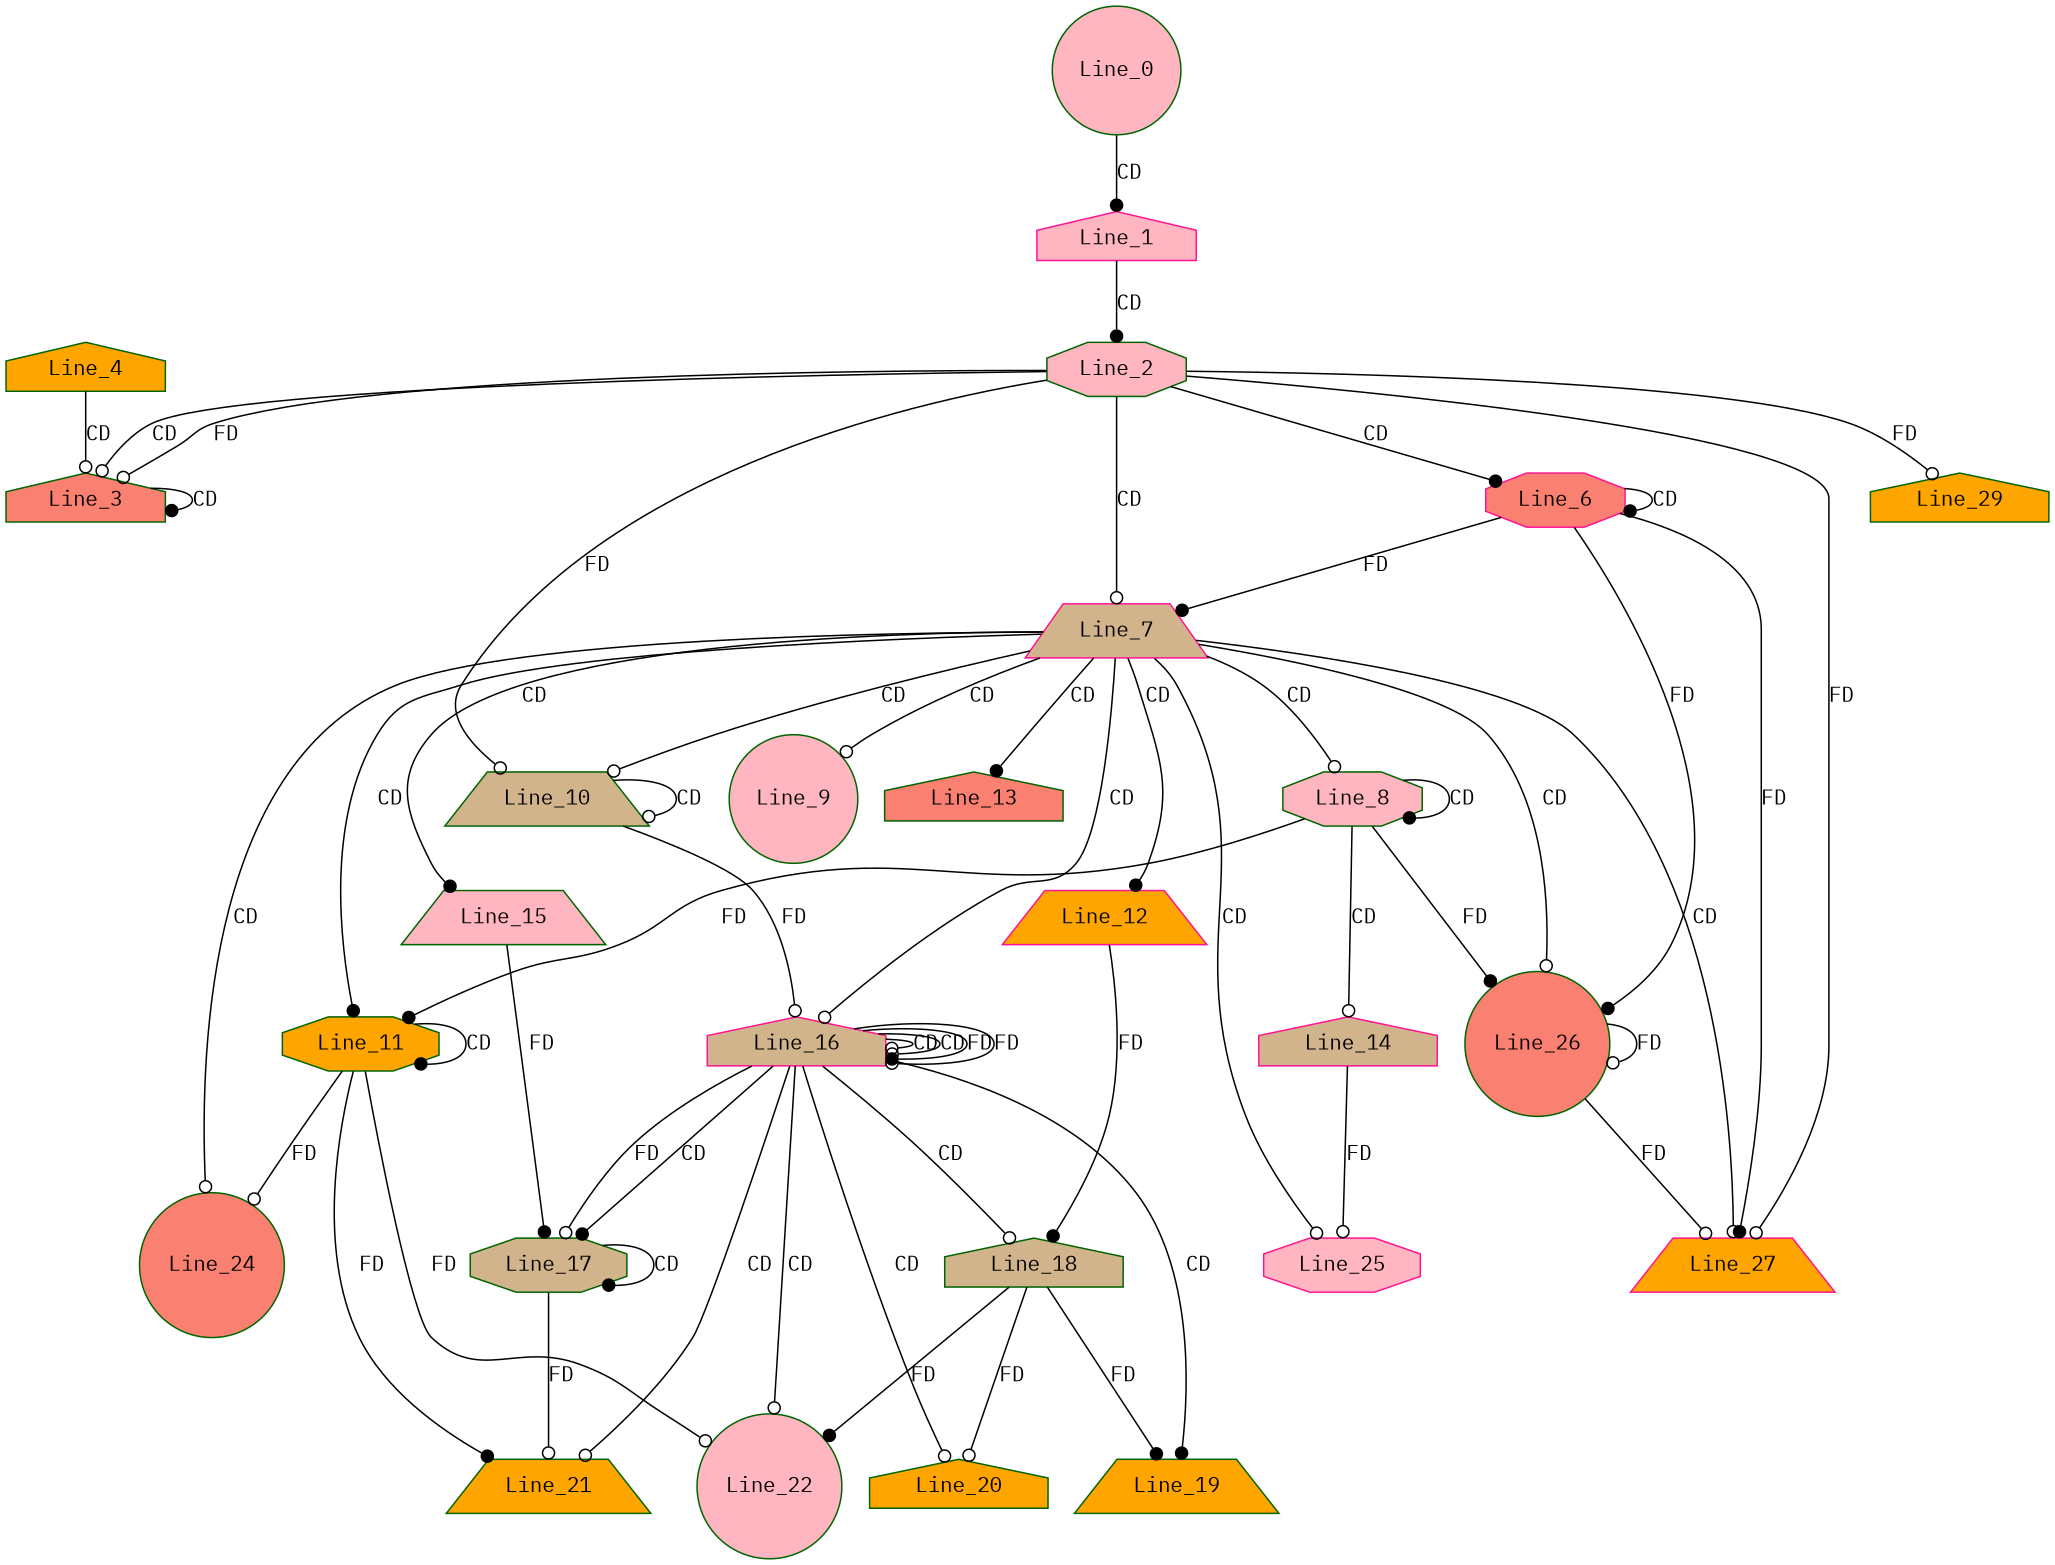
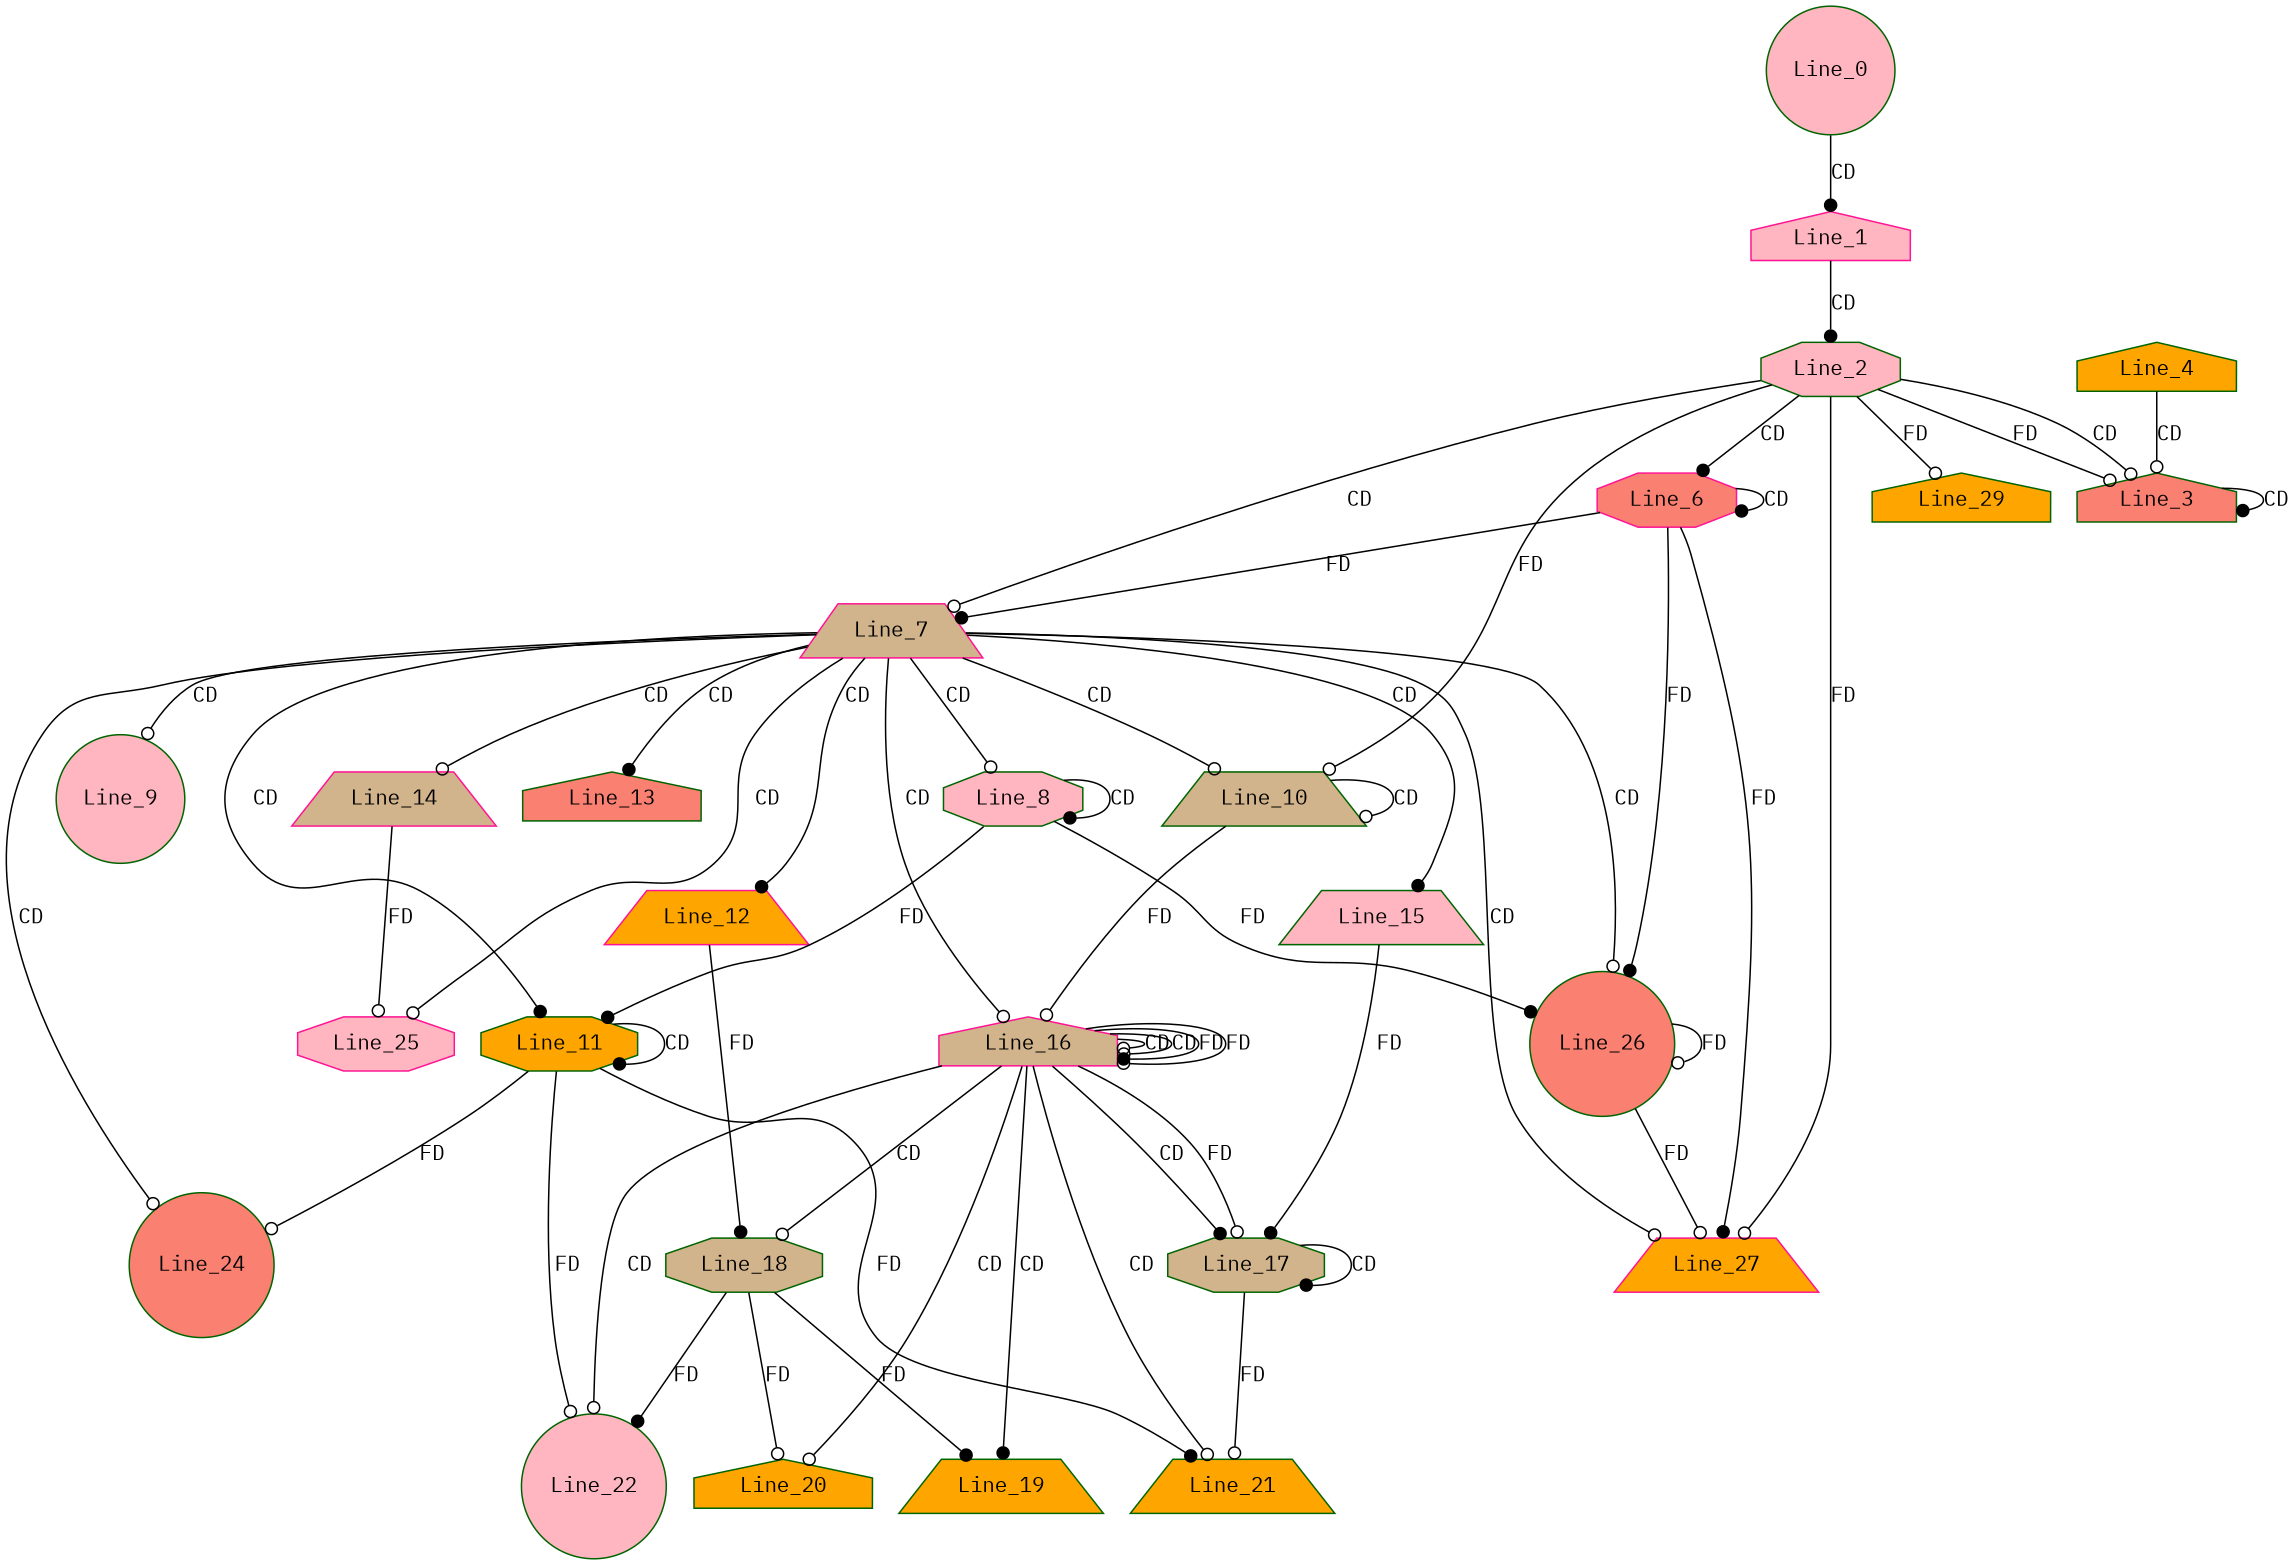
(1350, 915) -> (623, 693)
(1348, 1044) -> (394, 799)
(1034, 1265) -> (744, 1265)
